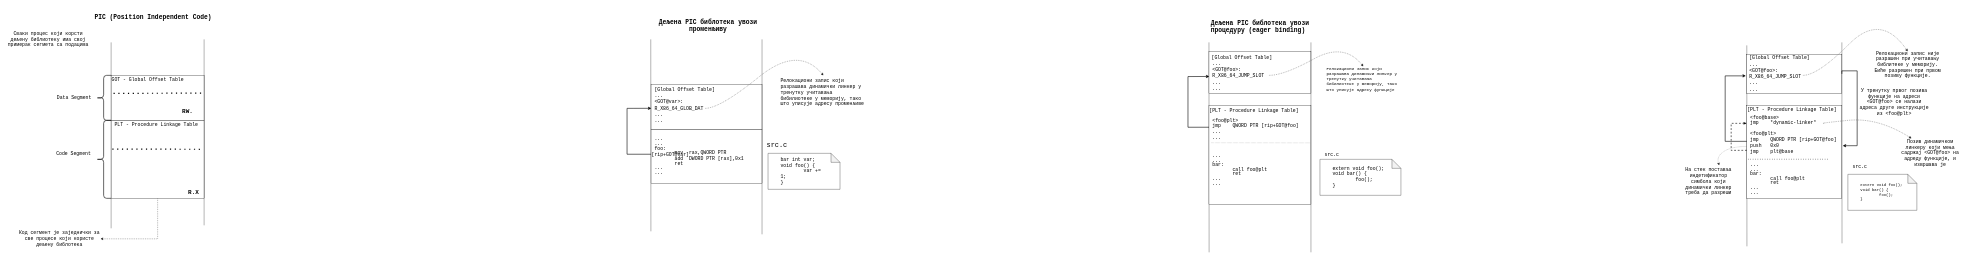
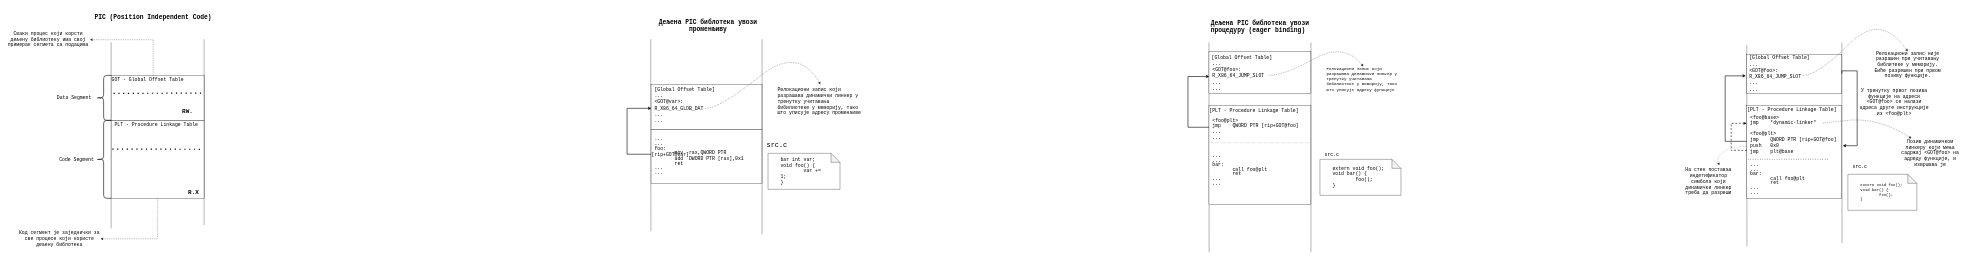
none -> (93, 40)
(824, 92) -> (821, 101)
(74, 154) -> (77, 160)
